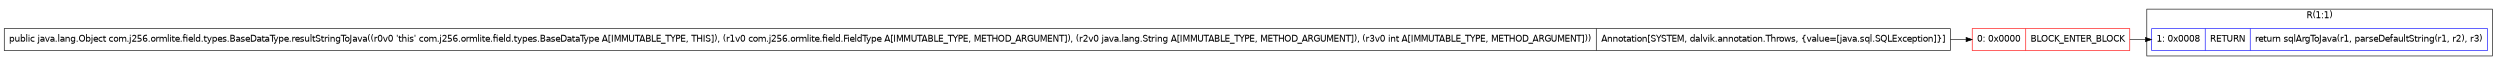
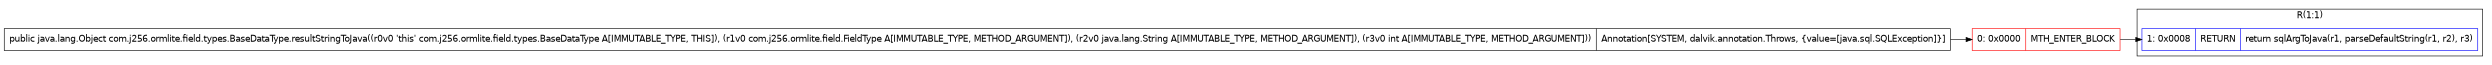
(2078, 39) -> (2073, 39)
